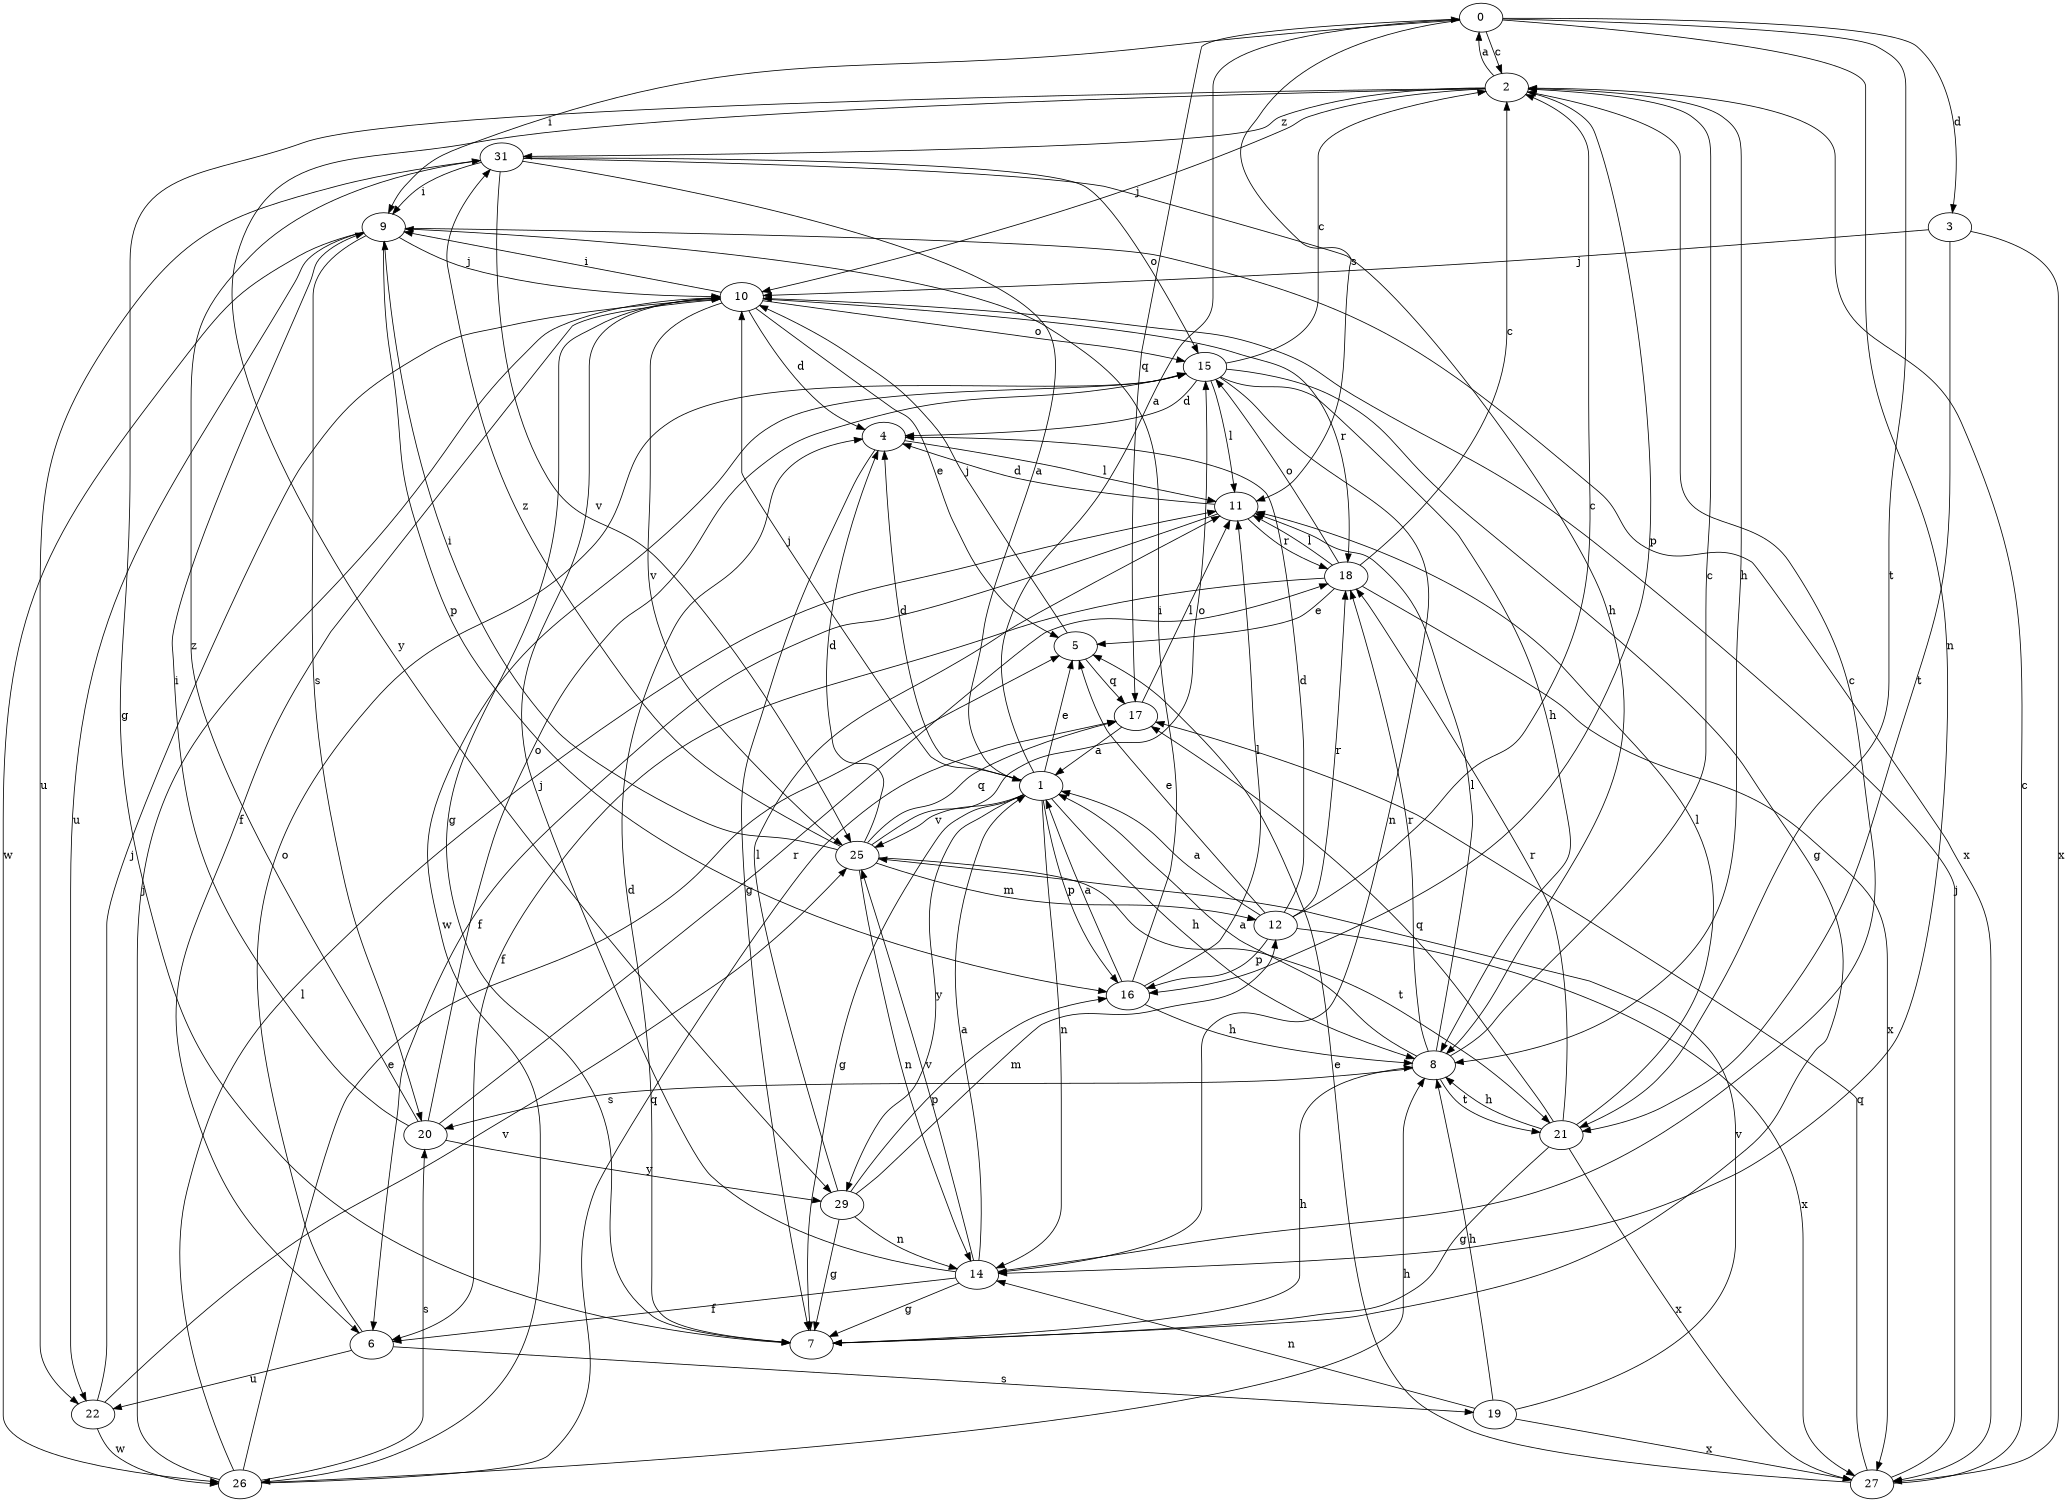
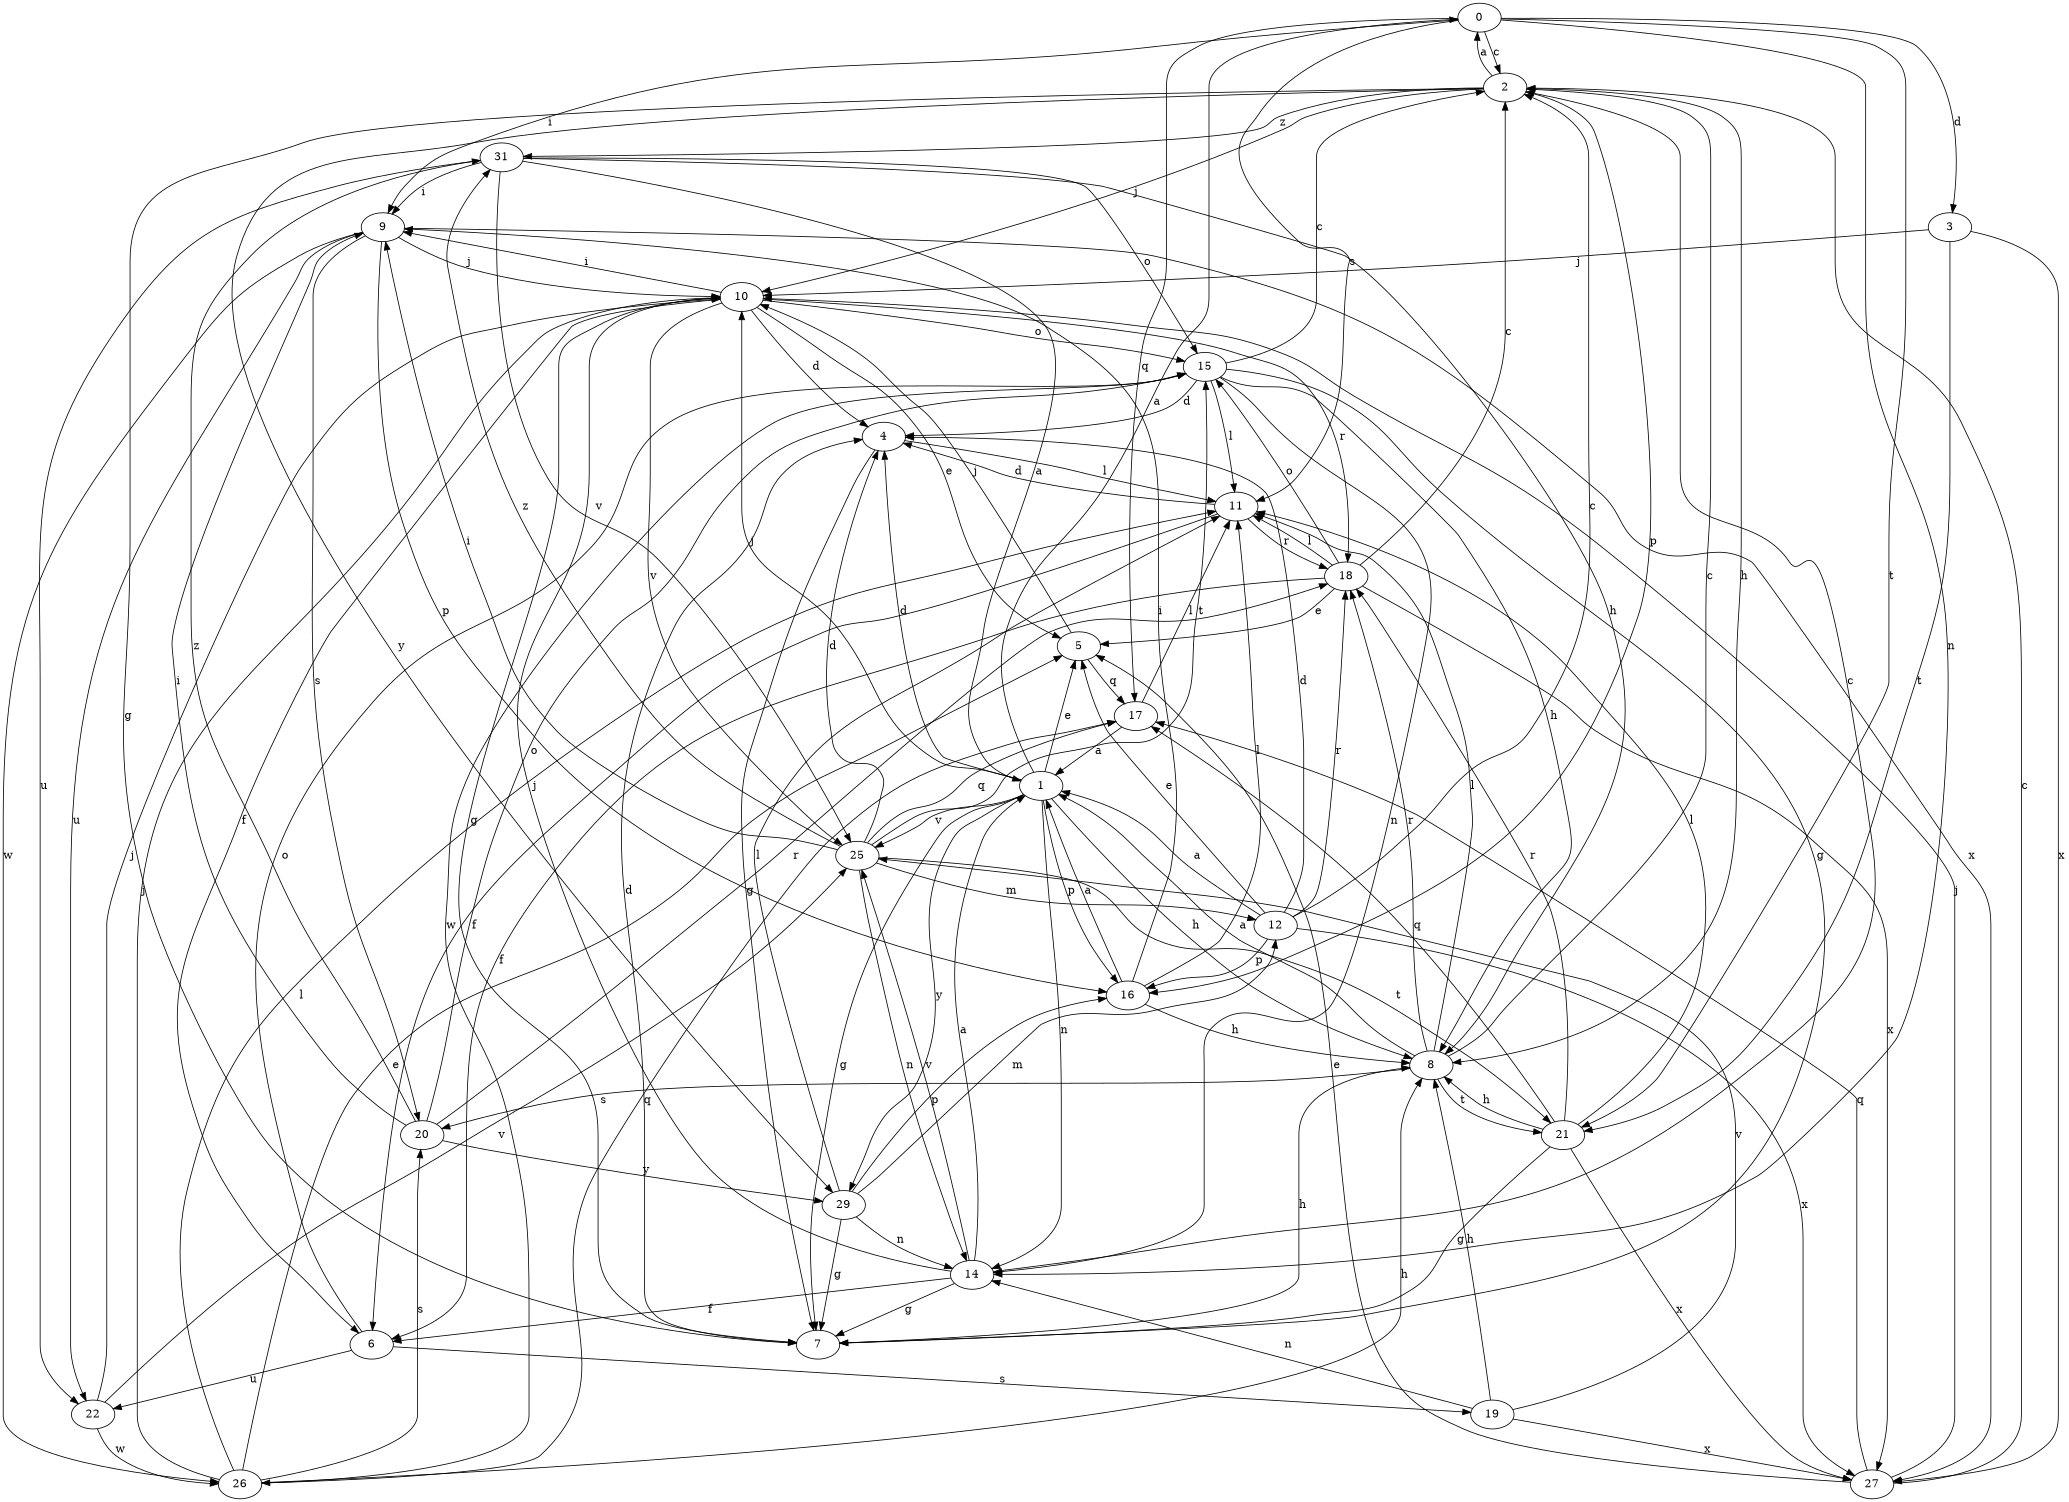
(1202, 611) -> (1201, 611)
